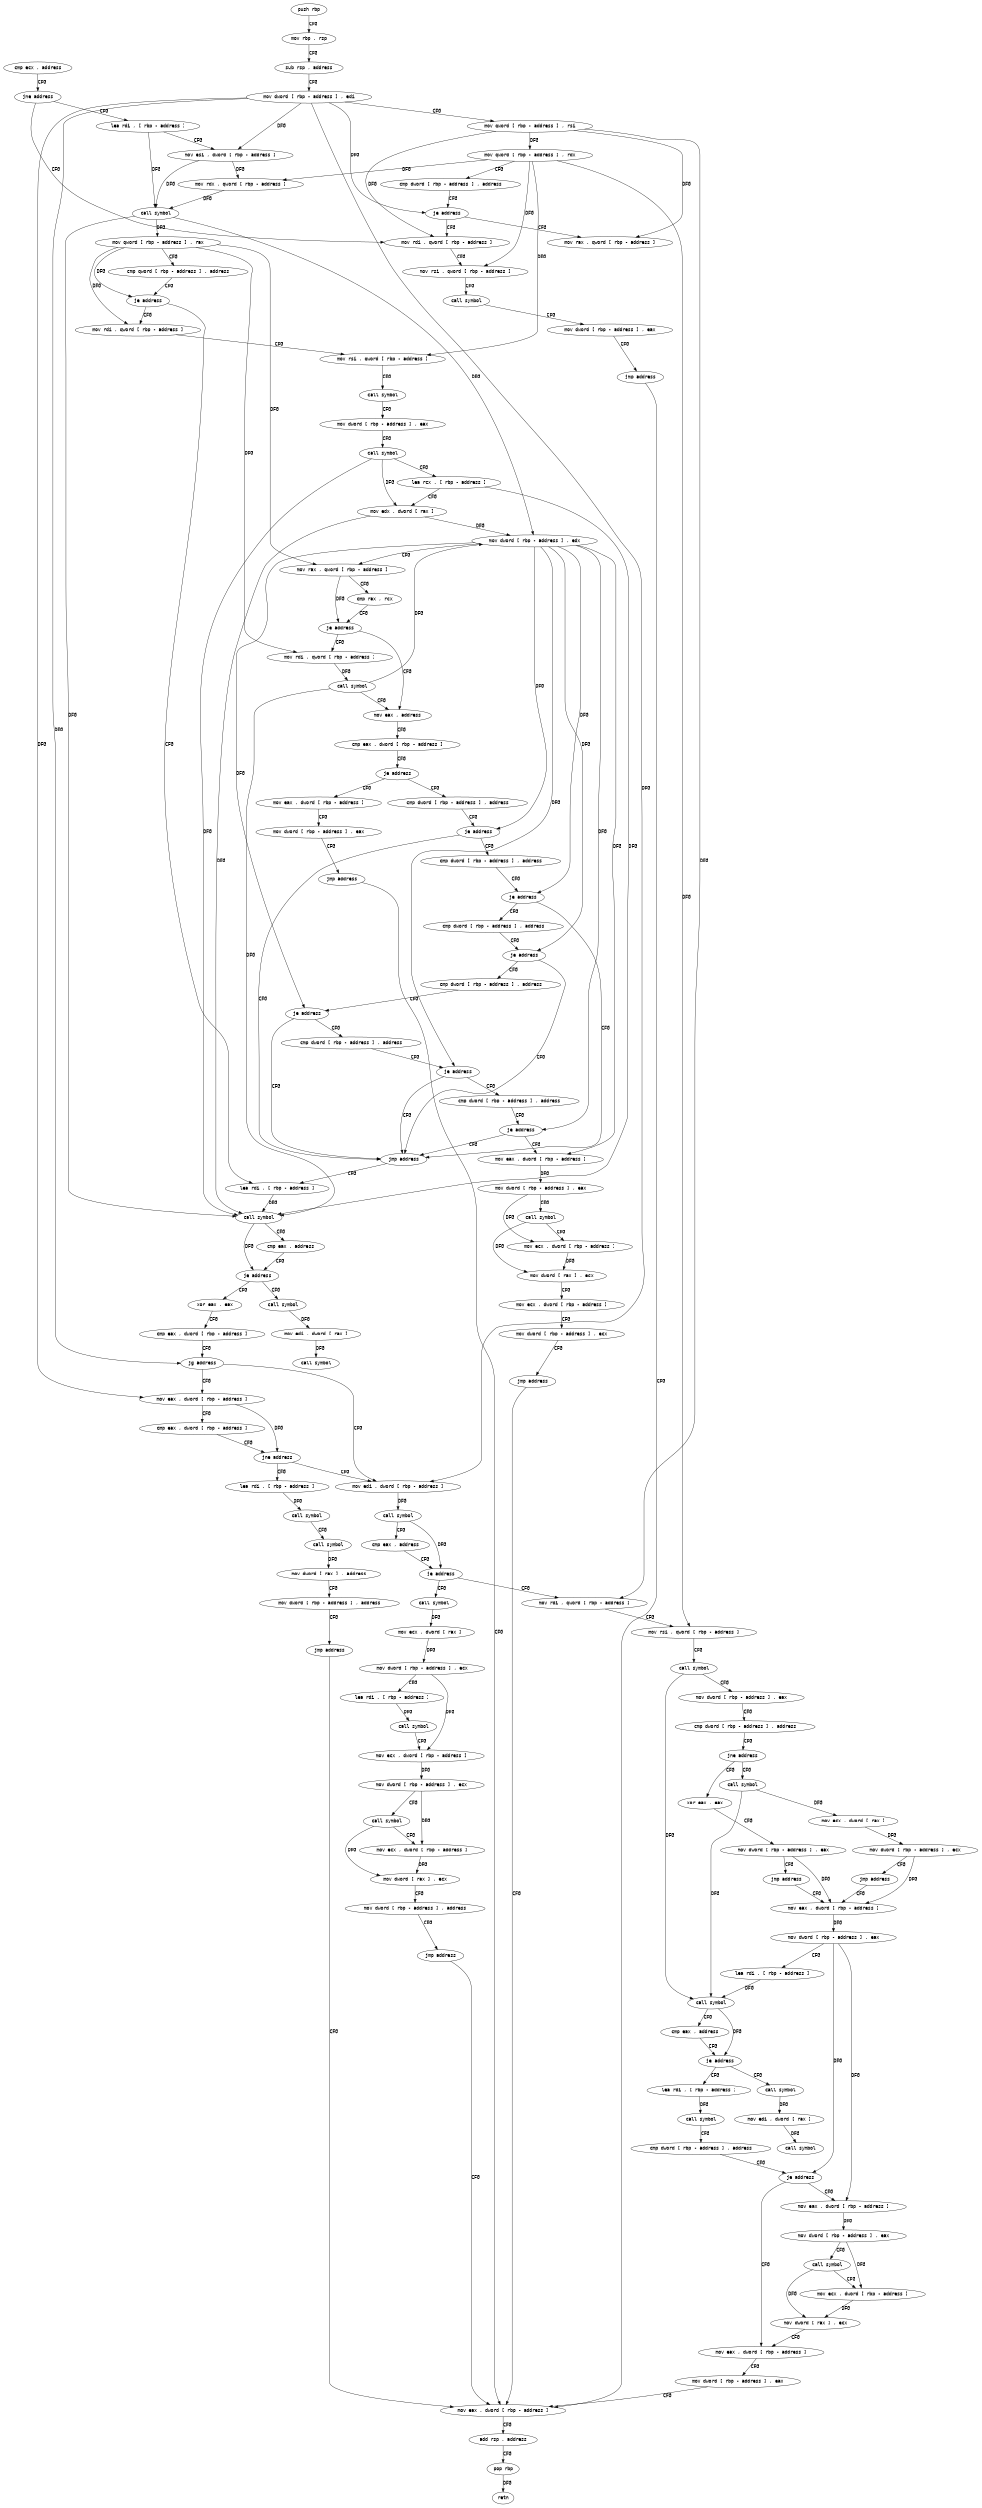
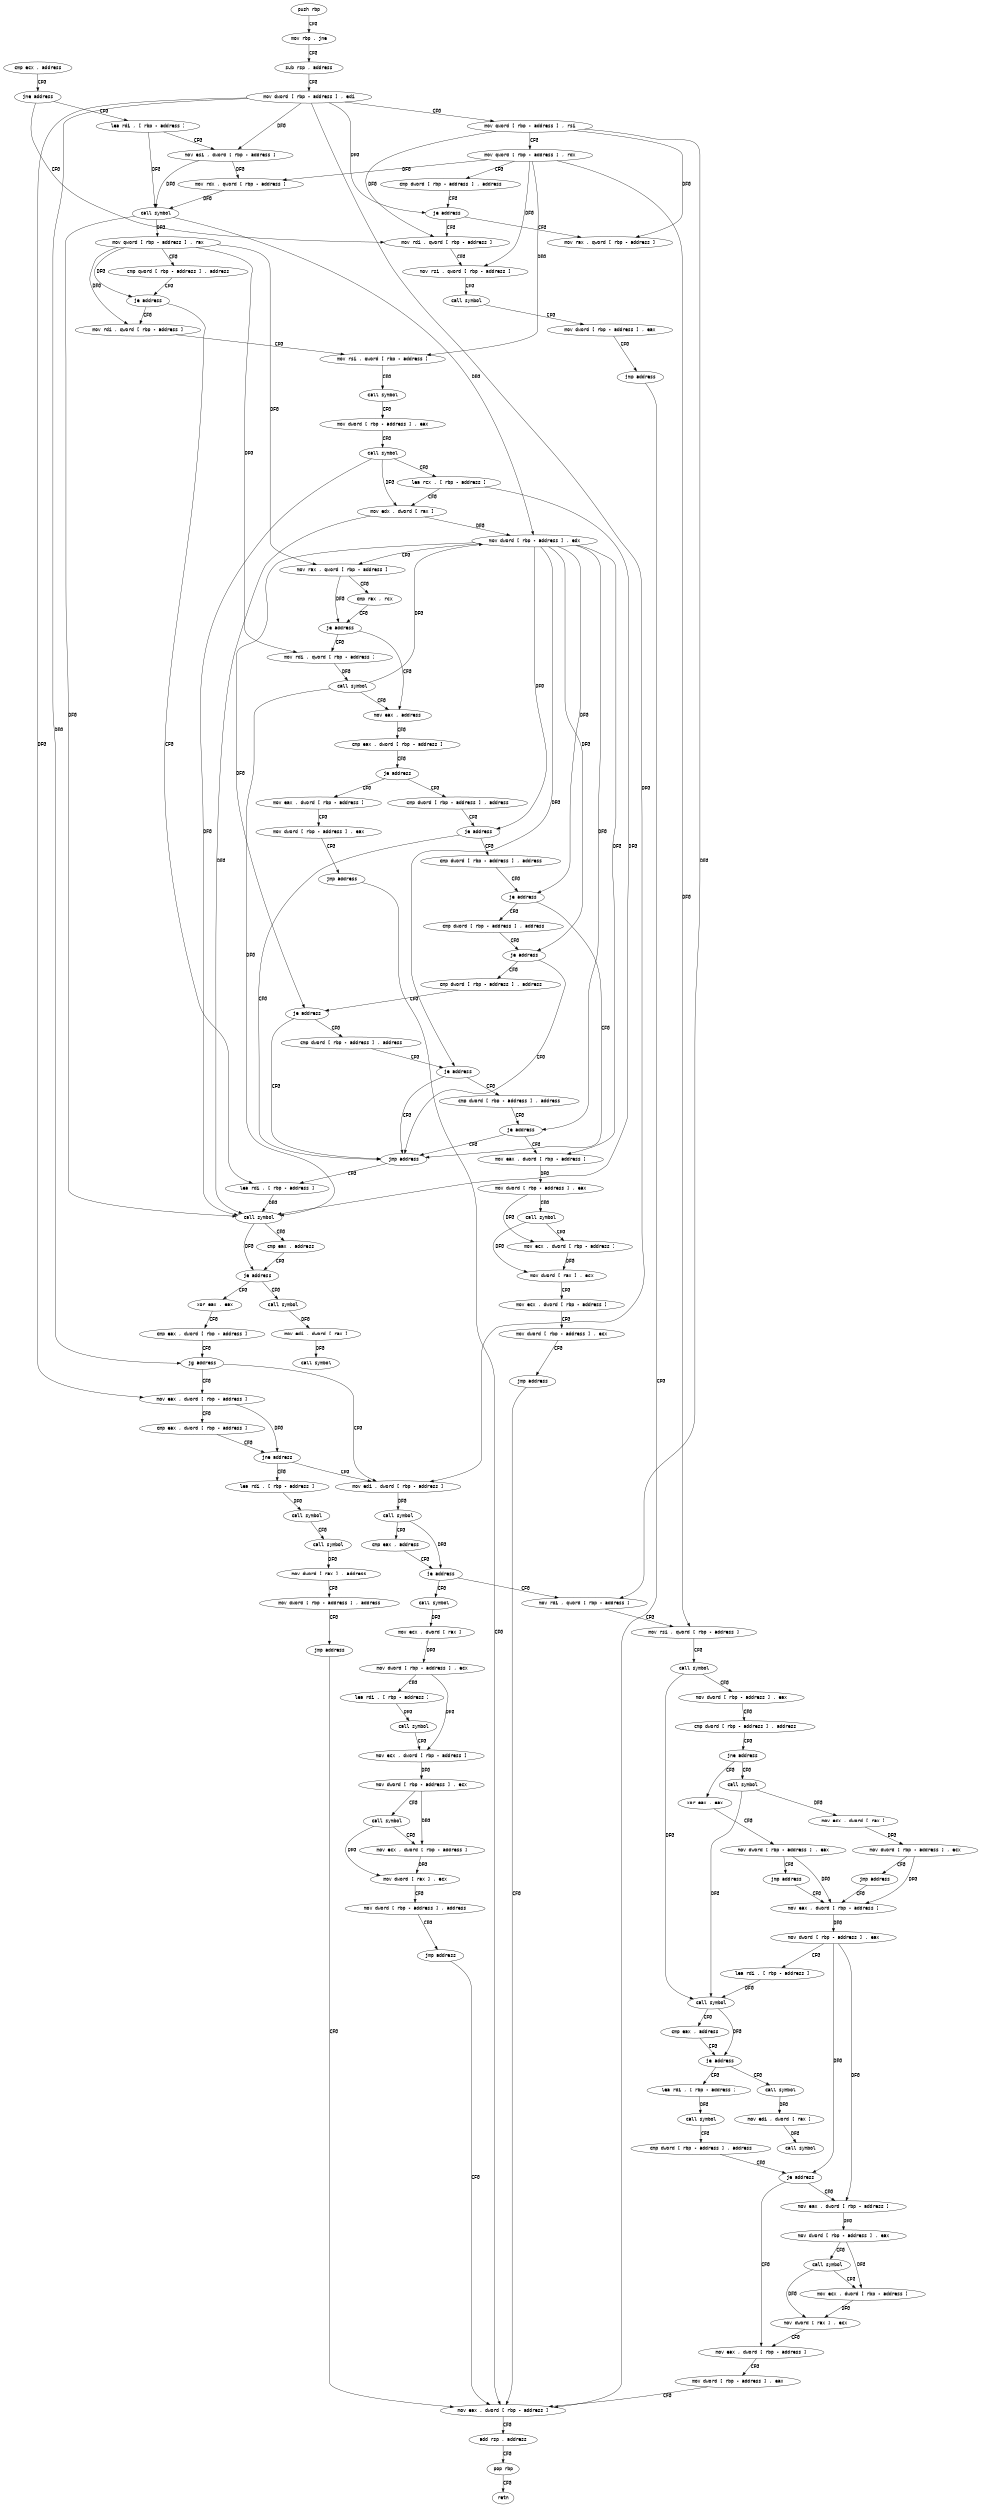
(309, 39) -> (309, 39)
(534, 141) -> (534, 141)
(507, 2483) -> (507, 2483)
